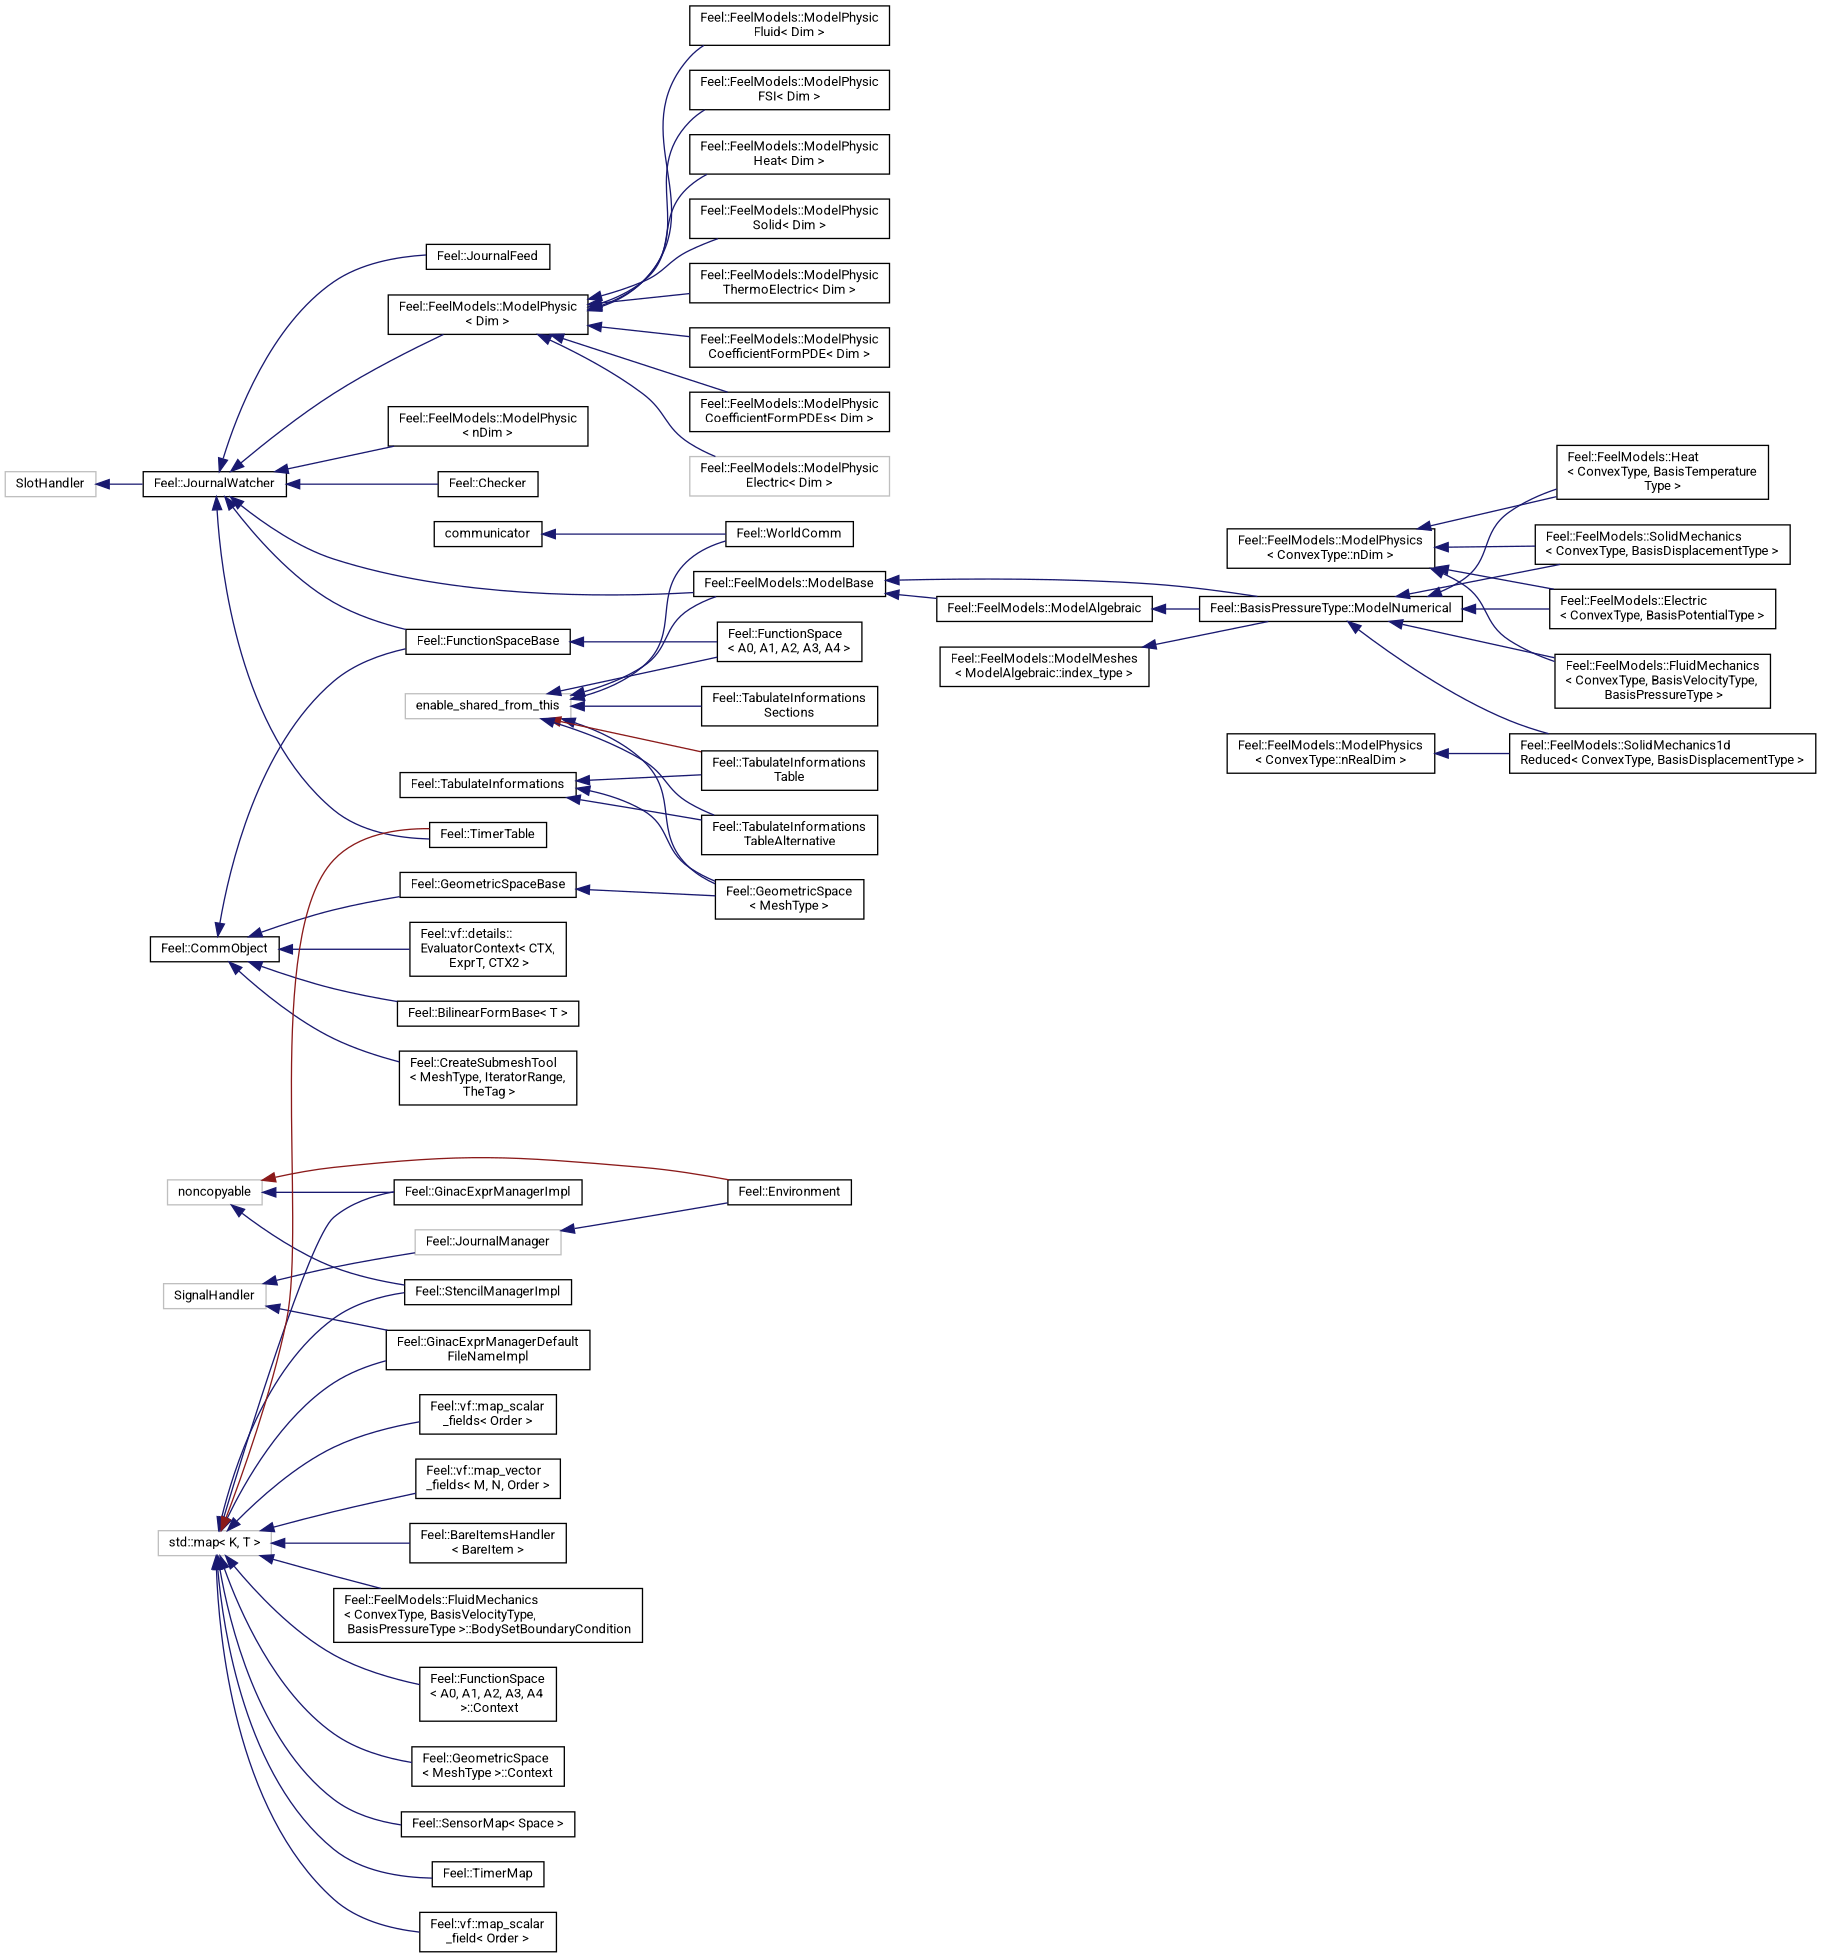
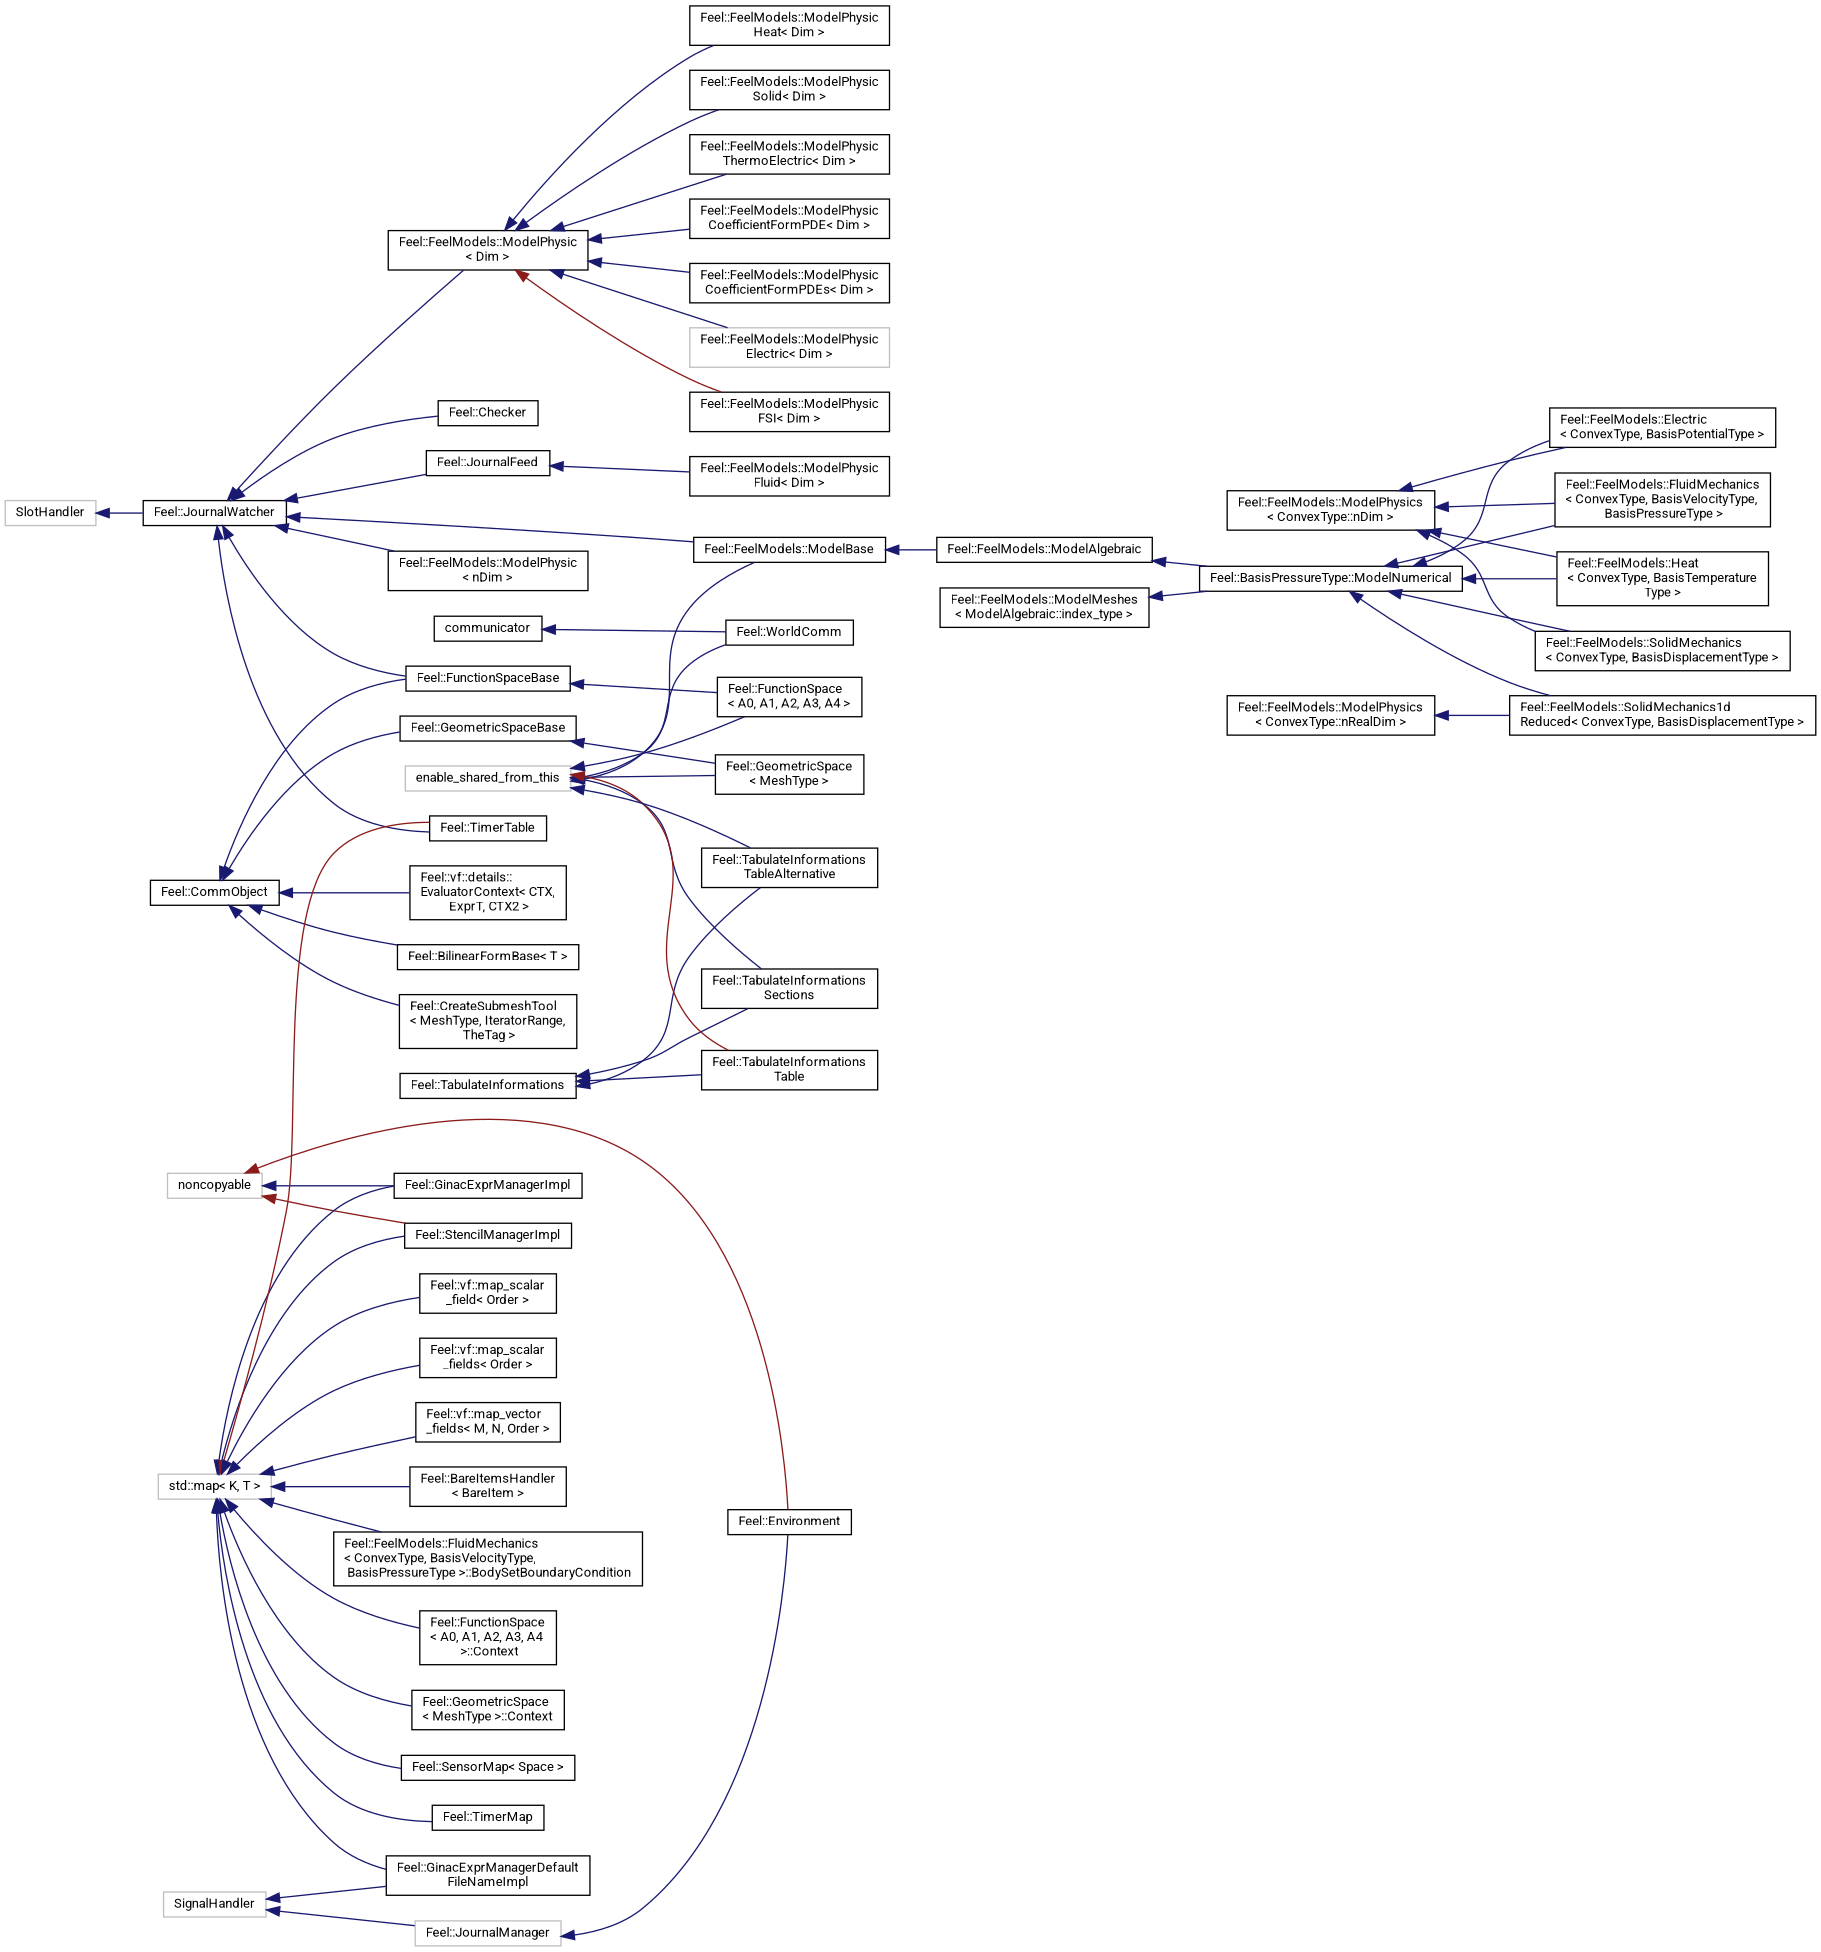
(664, 147) -> (627, 469)
(668, 217) -> (620, 341)
(1079, 580) -> none
(658, 823) -> (671, 1048)
(302, 1253) -> (347, 1213)
